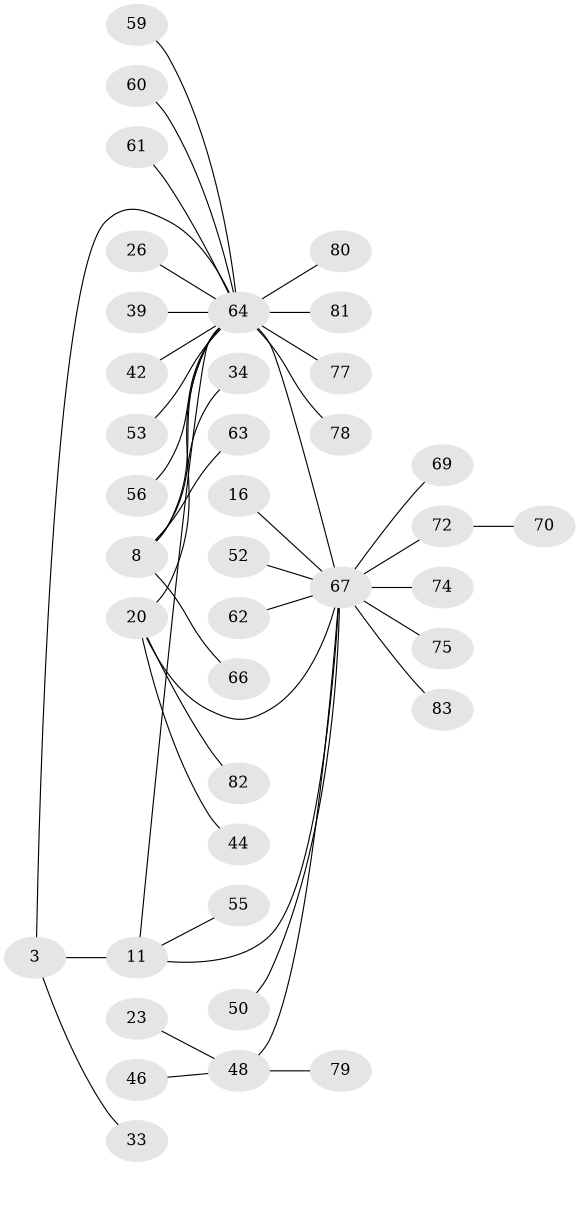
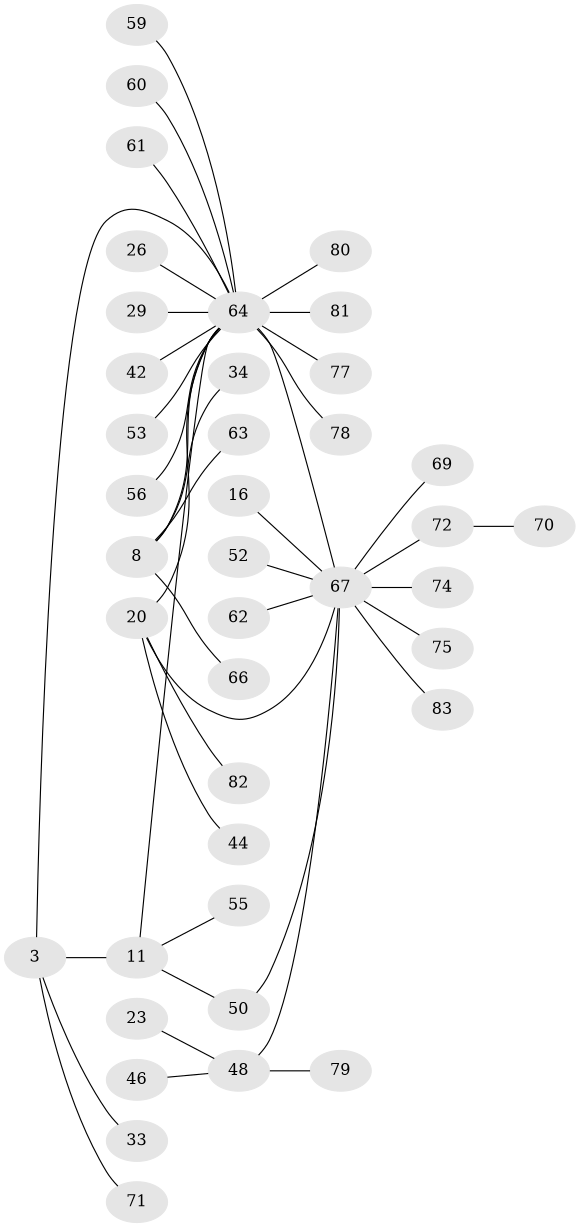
(137, 312) -> (137, 312)
(284, 915) -> (188, 984)
none -> (137, 1202)
